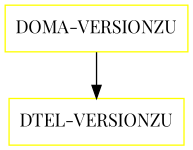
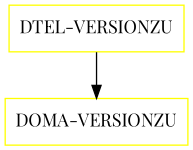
(97, 69) -> (97, 69)
